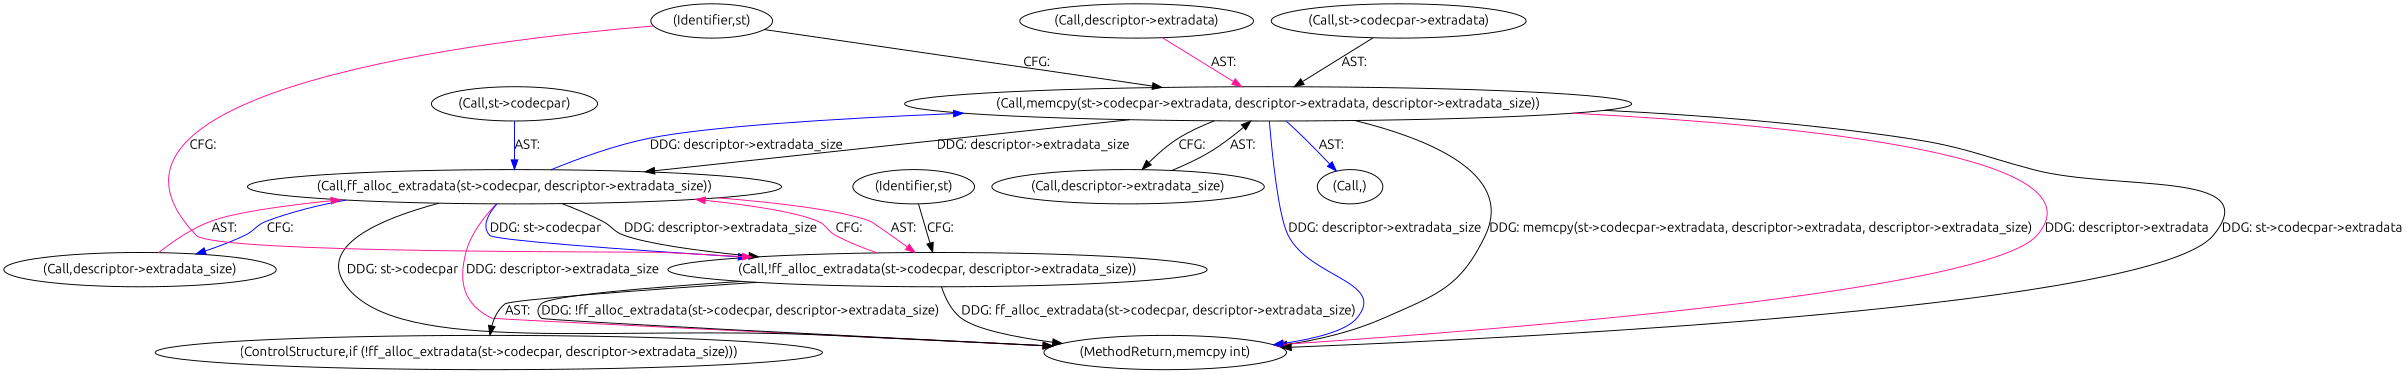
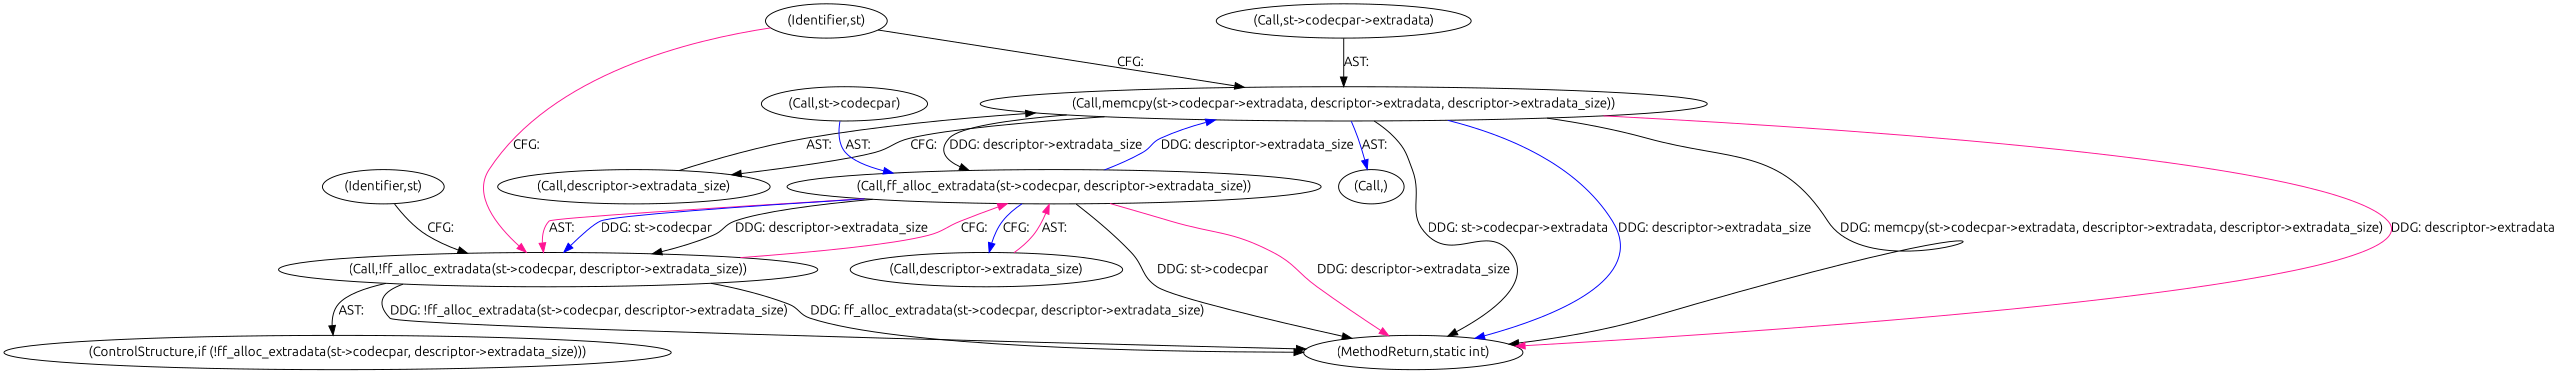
(1137, 21) -> none
(1165, 353) -> (1413, 353)
